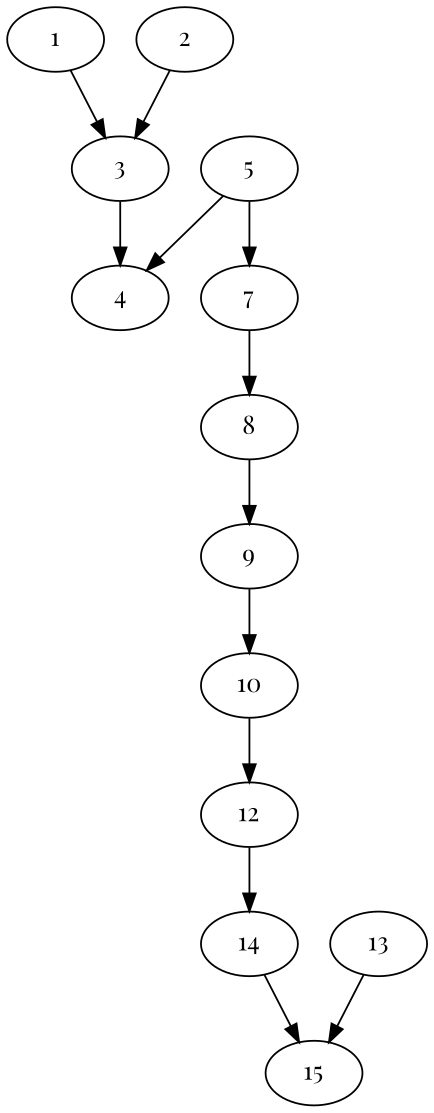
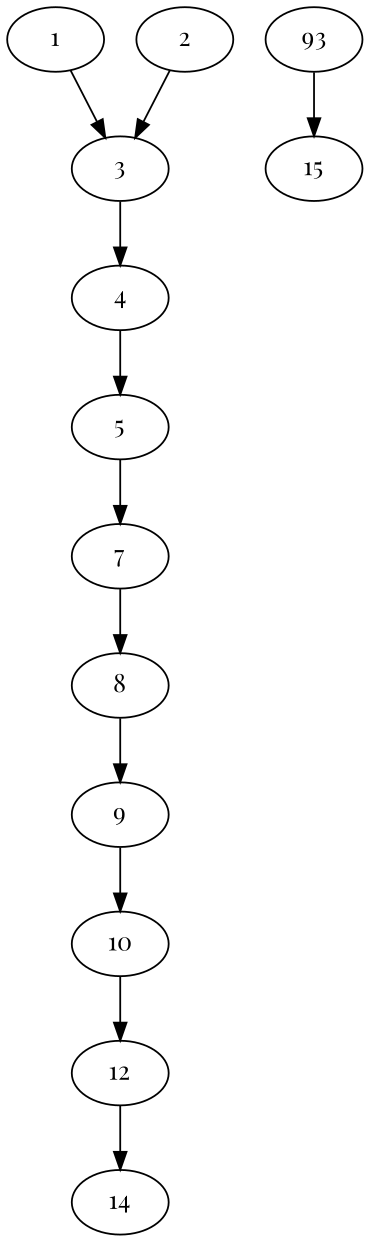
(191, 227) -> (120, 354)
(379, 944) -> (314, 39)
(278, 1000) -> none
